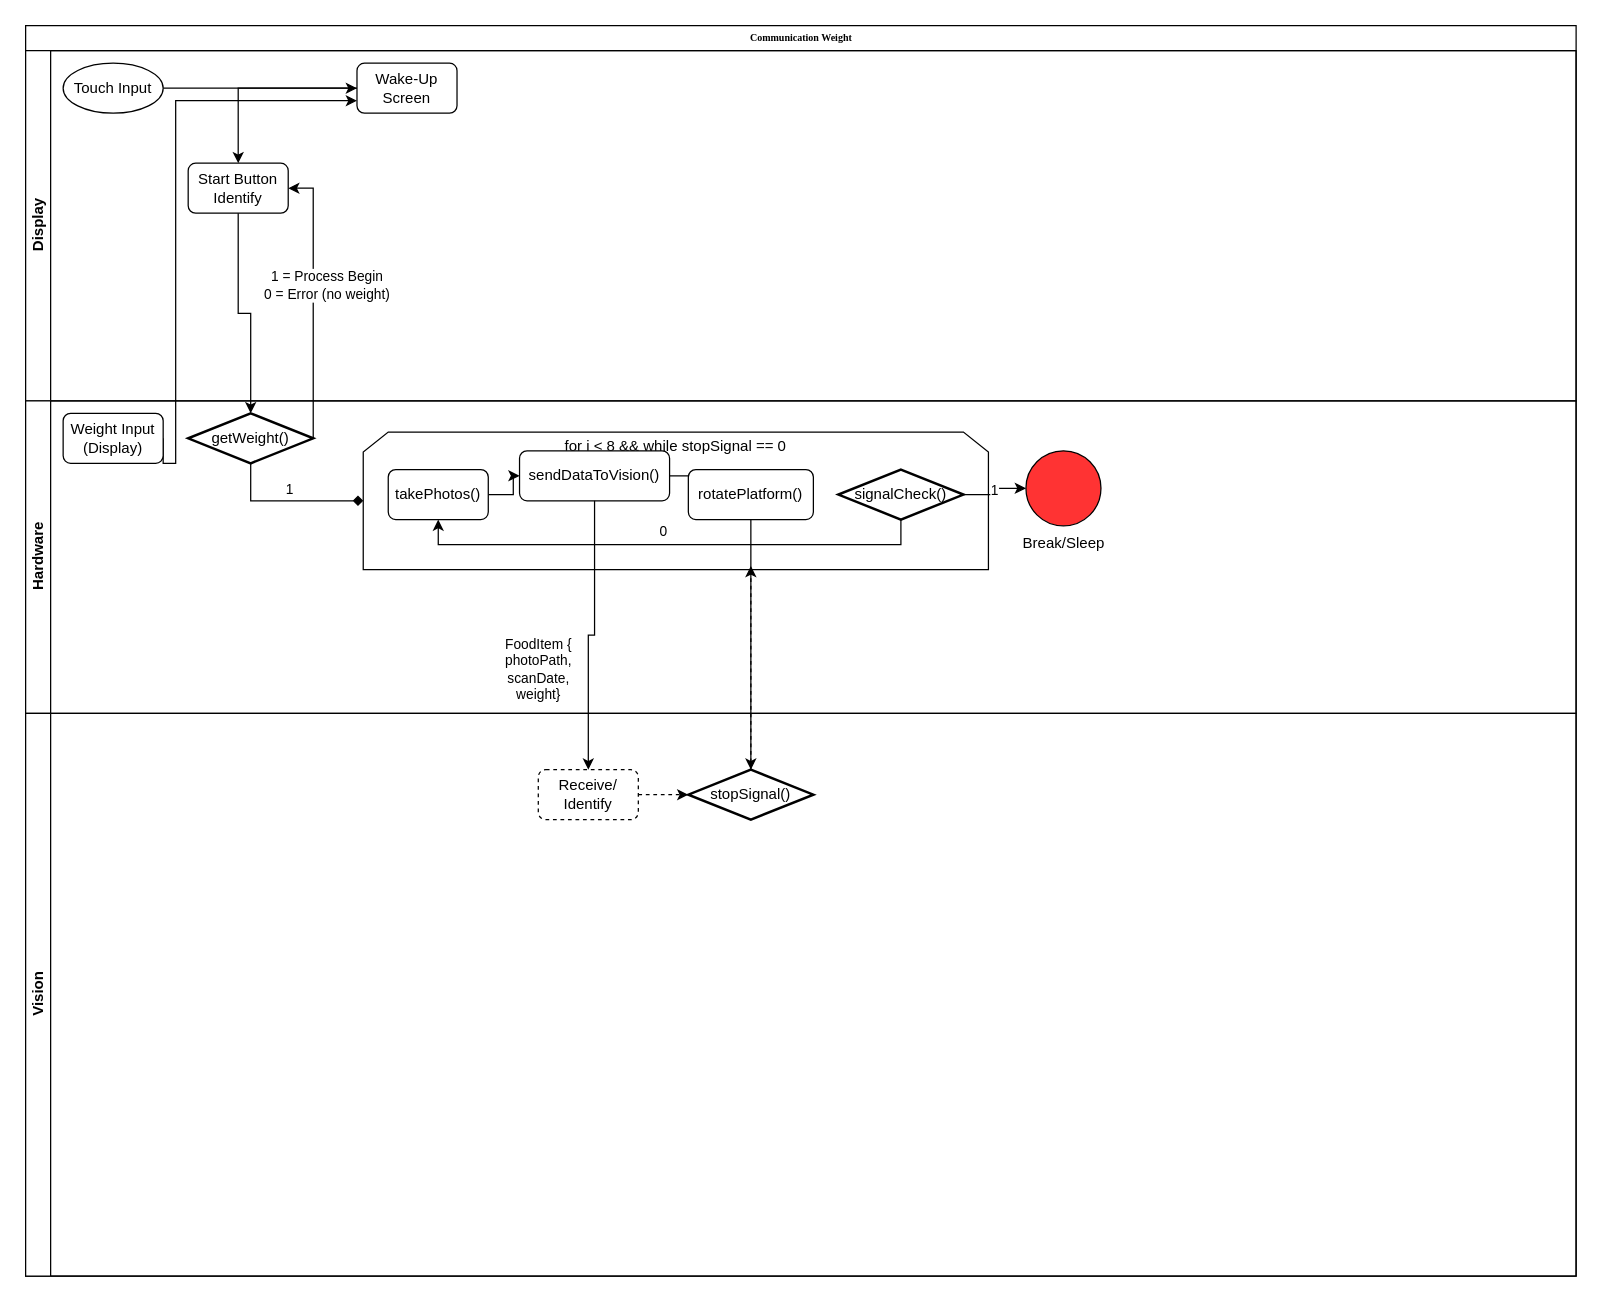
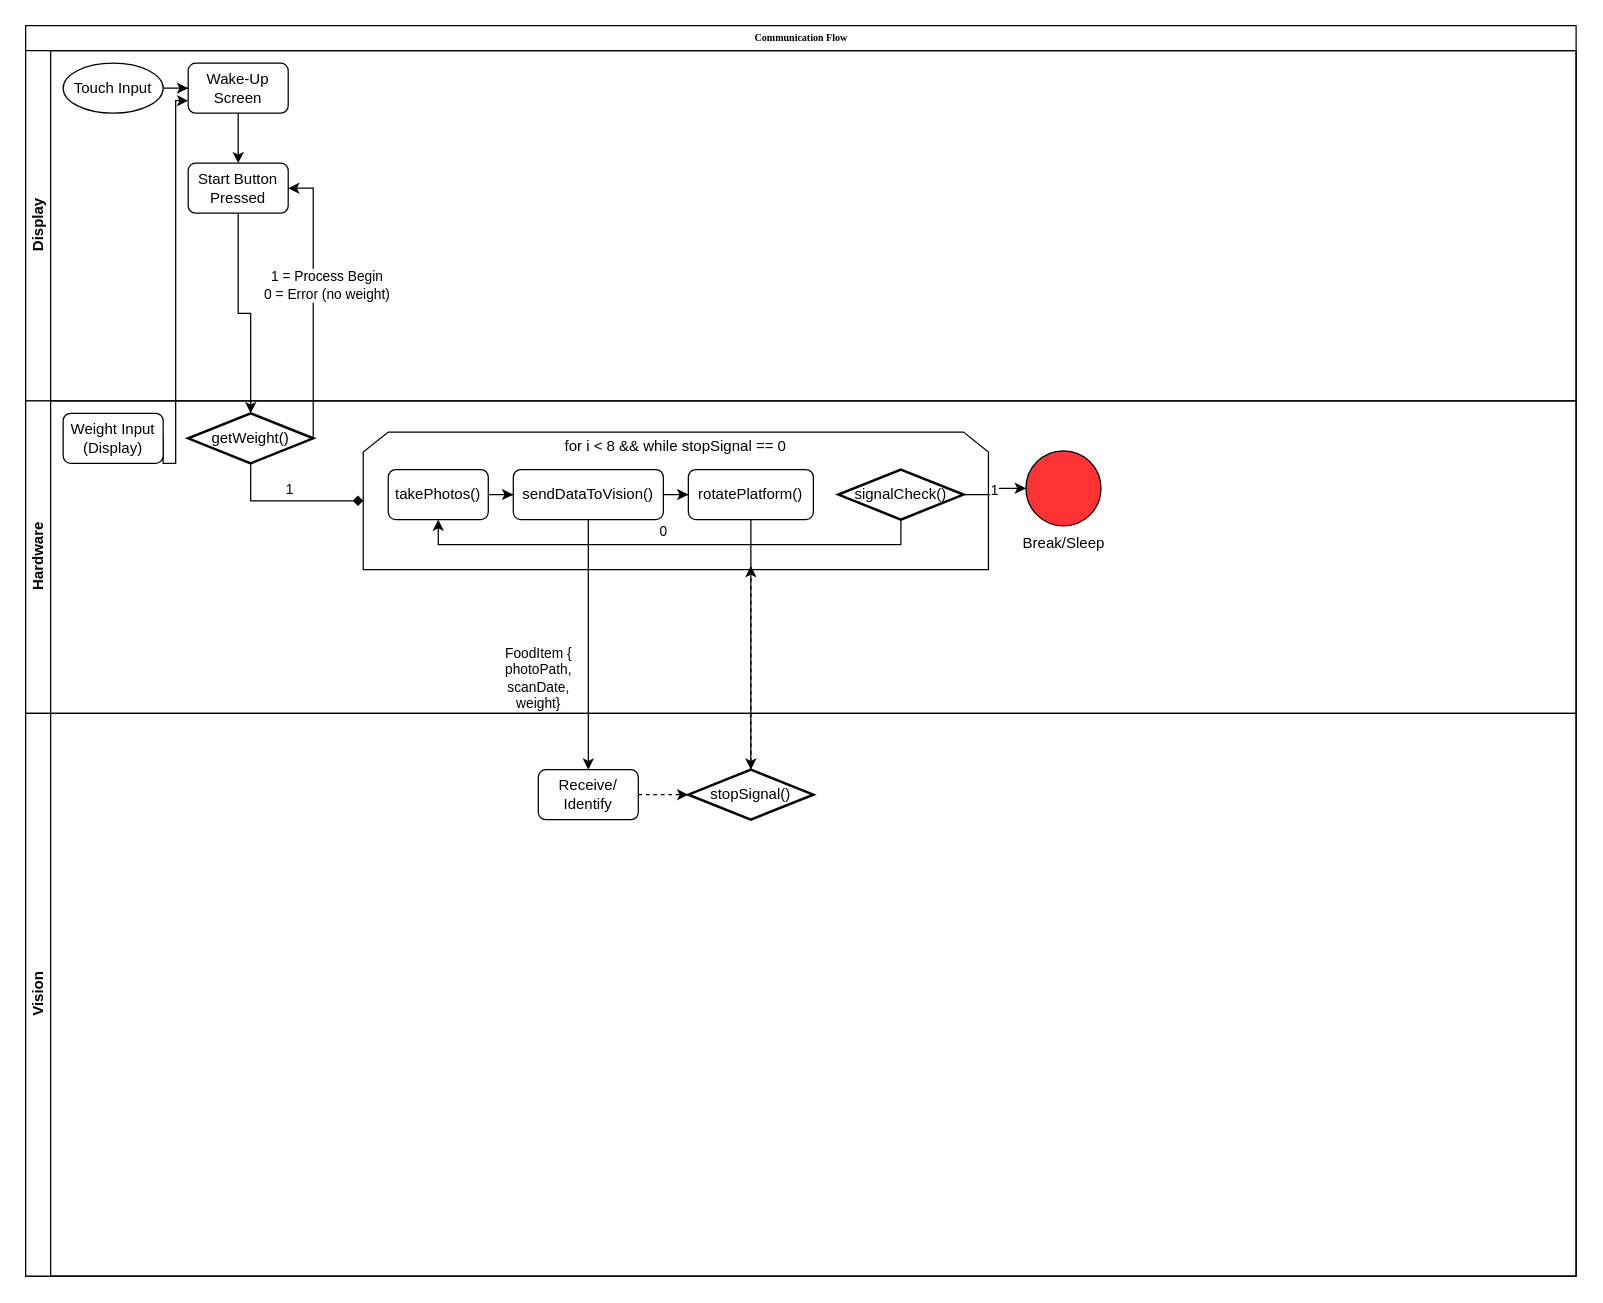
(801, 38) -> (801, 38)
(407, 88) -> (238, 88)
(238, 188) -> (238, 188)
(594, 476) -> (588, 494)
(588, 794) -> (588, 794)
